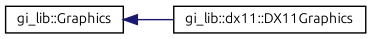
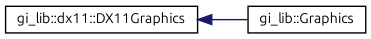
(156, 20) -> (230, 20)
